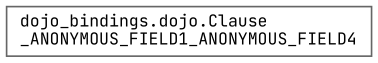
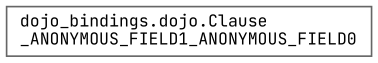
(189, 31) -> (189, 31)
